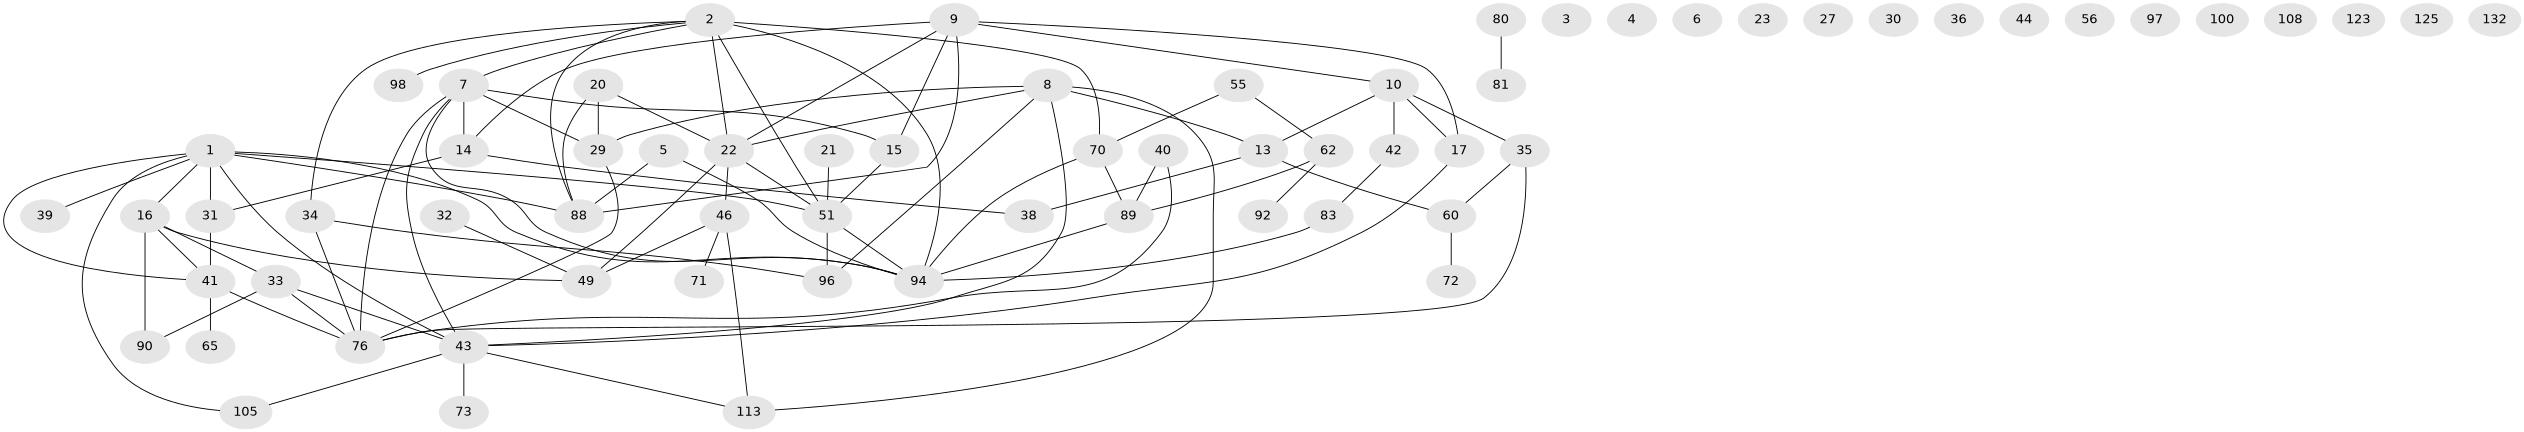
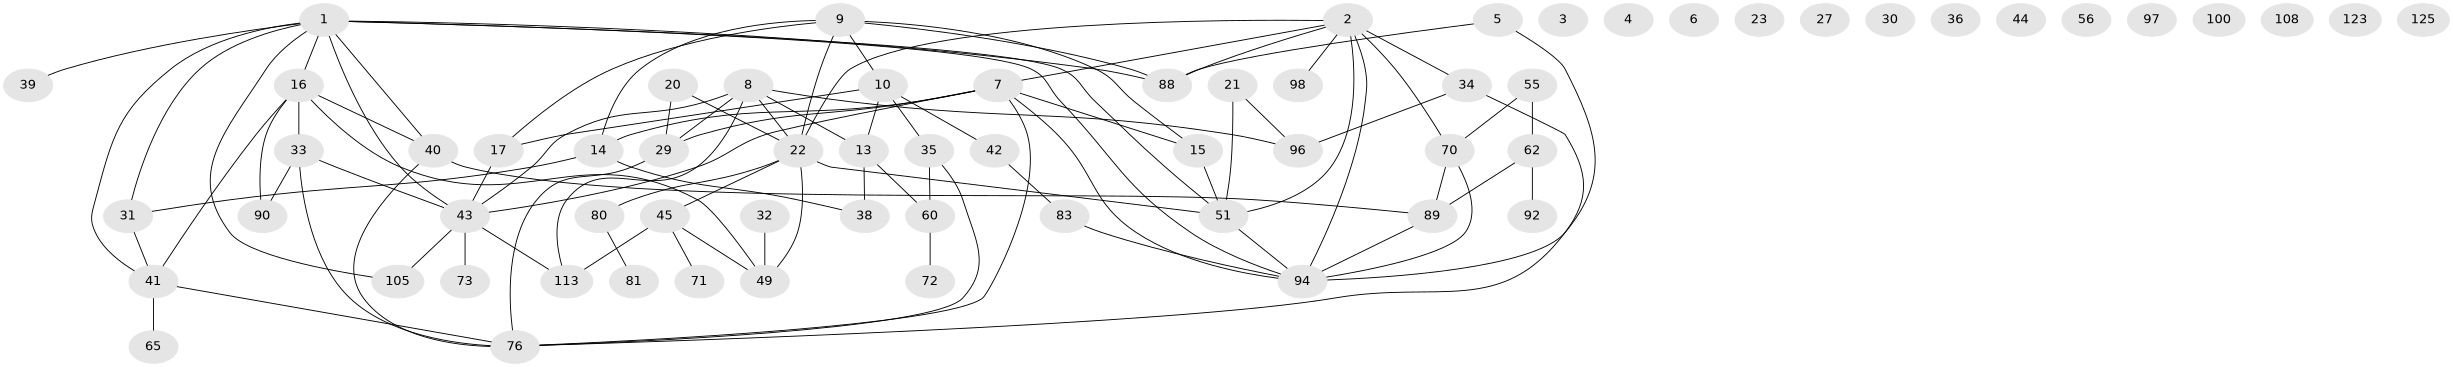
(2495, 20) -> none
none -> (379, 85)
none -> (357, 114)
(563, 148) -> none
none -> (711, 180)
(725, 216) -> (665, 216)
(827, 243) -> (1265, 118)
